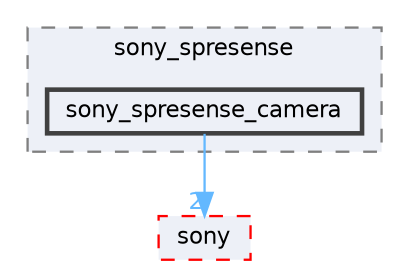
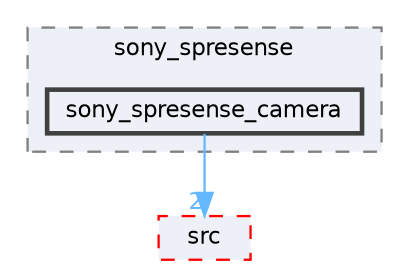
(205, 238) -> (205, 238)
